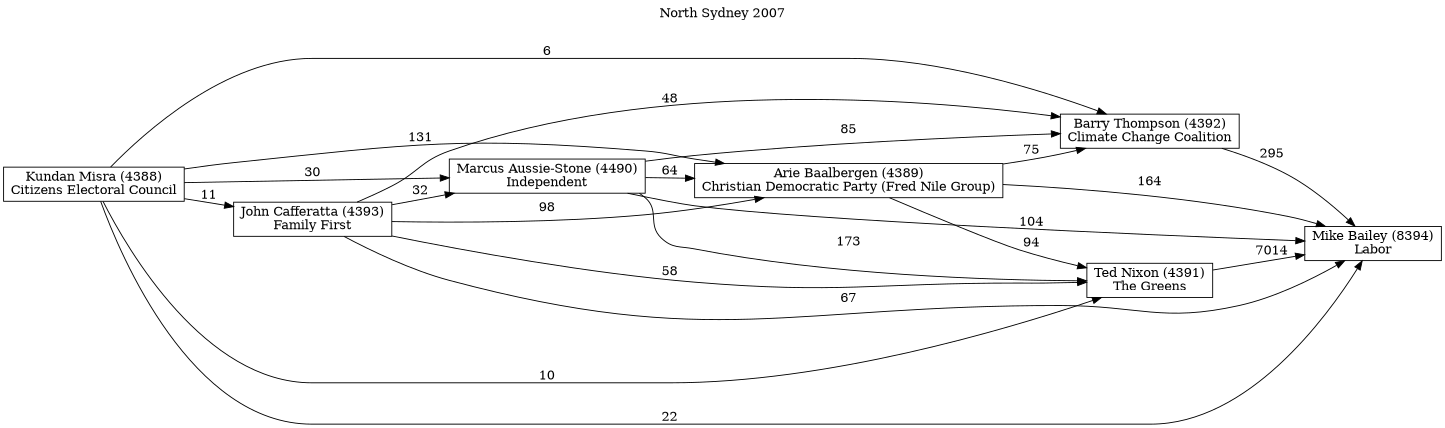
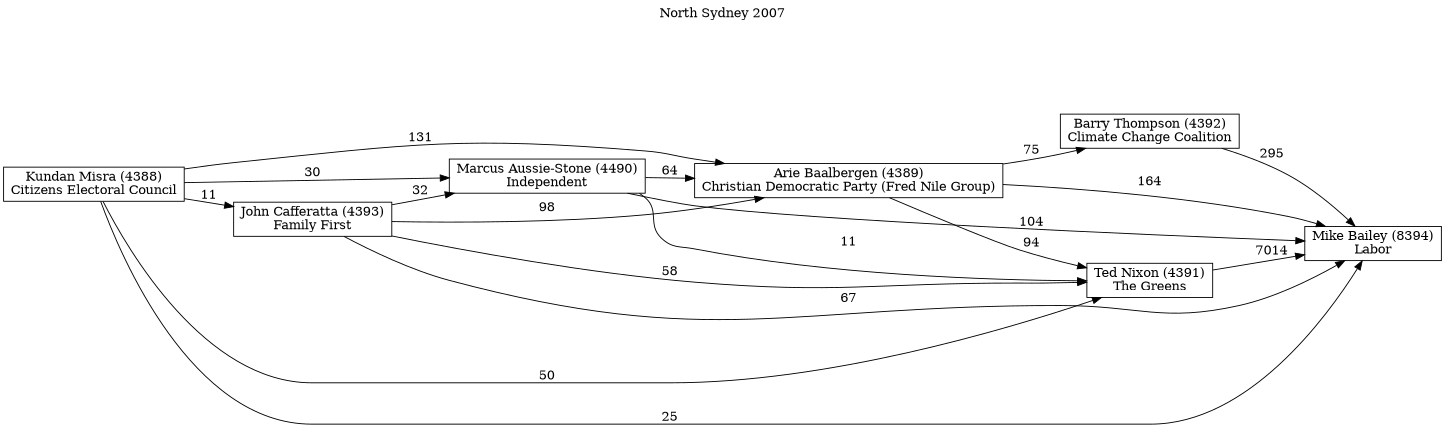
(591, 58) -> none
(695, 103) -> none
(848, 144) -> none
(849, 242) -> (849, 242)
(547, 376) -> (547, 376)
(670, 417) -> (670, 417)
